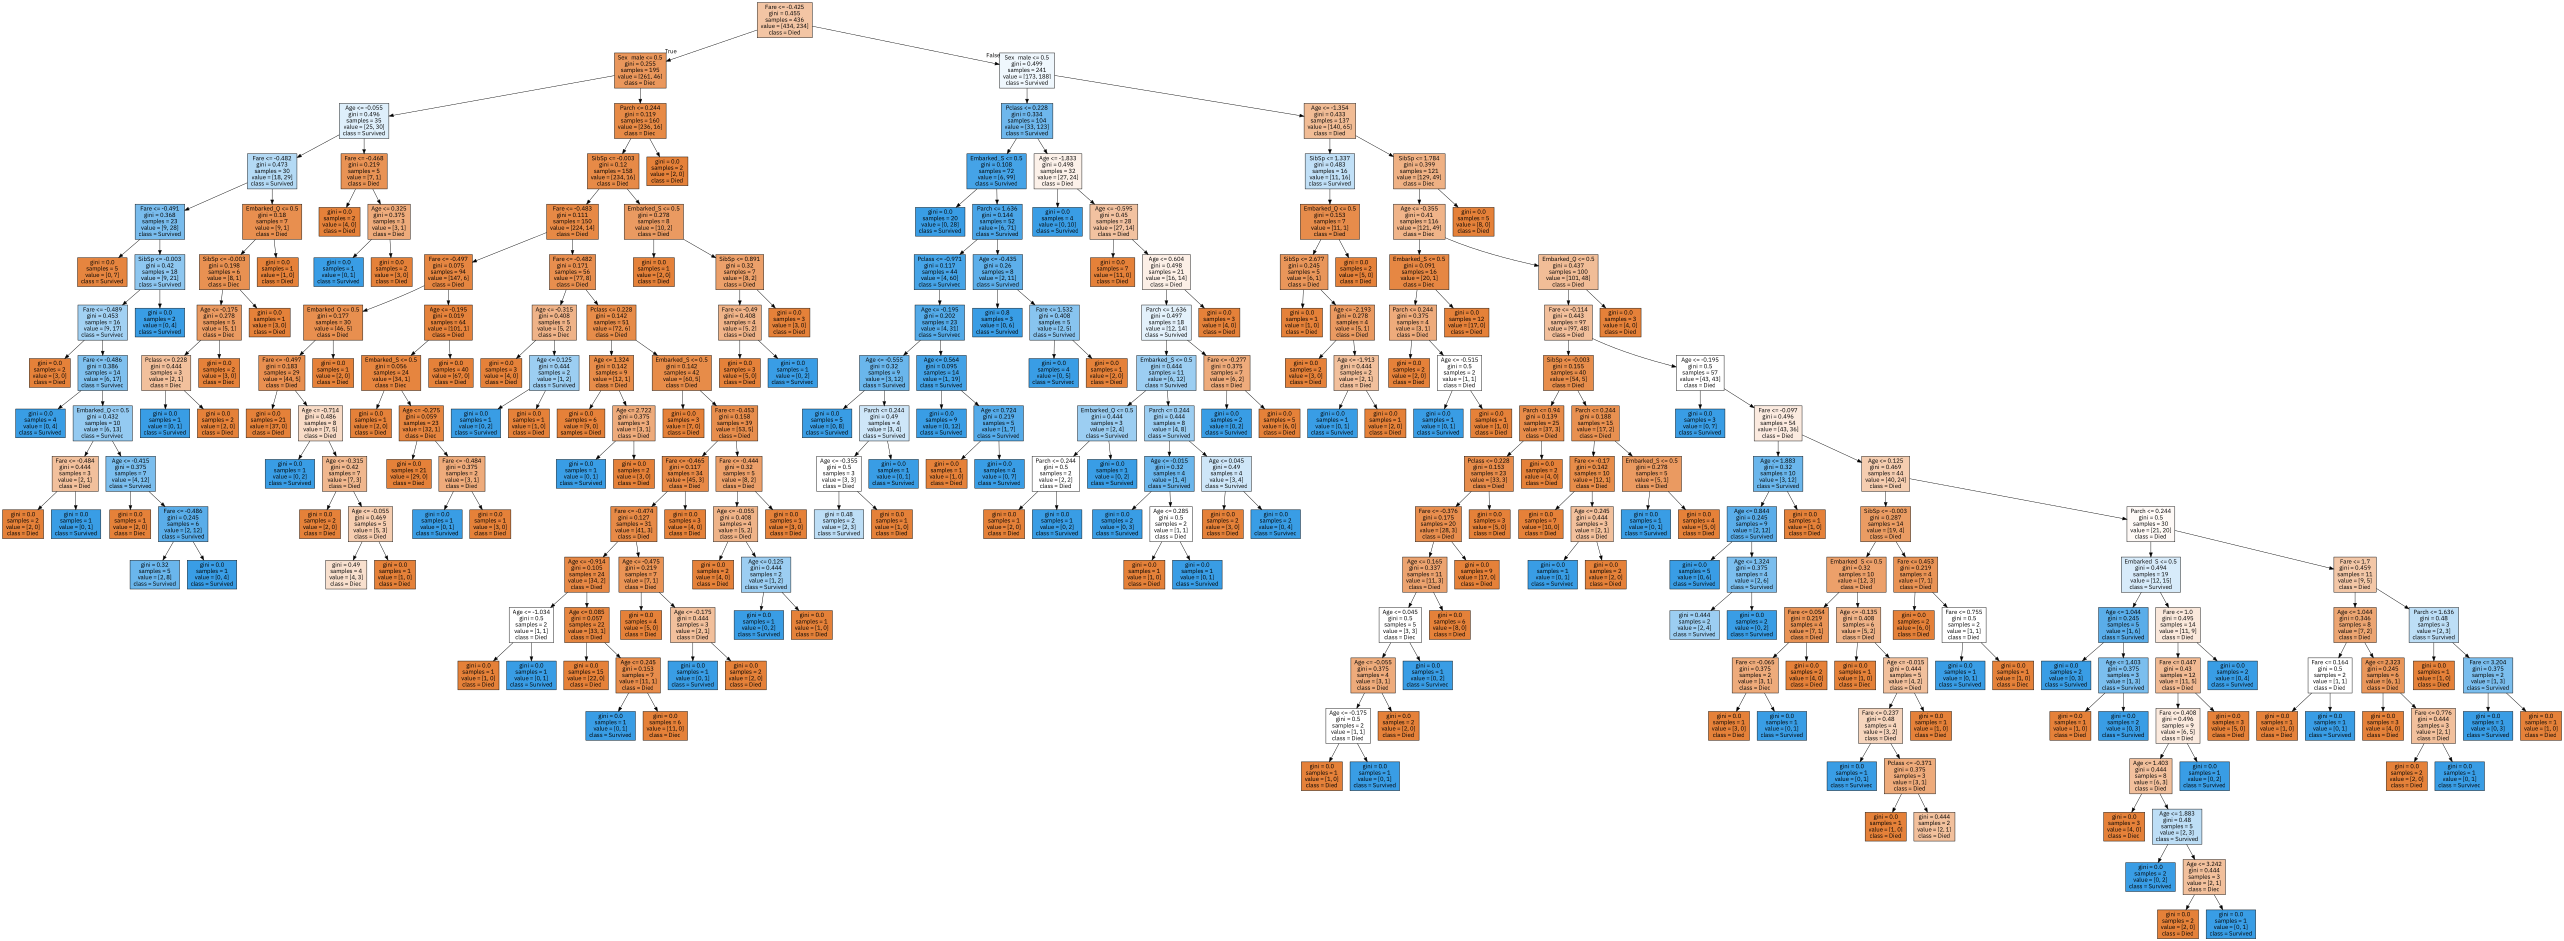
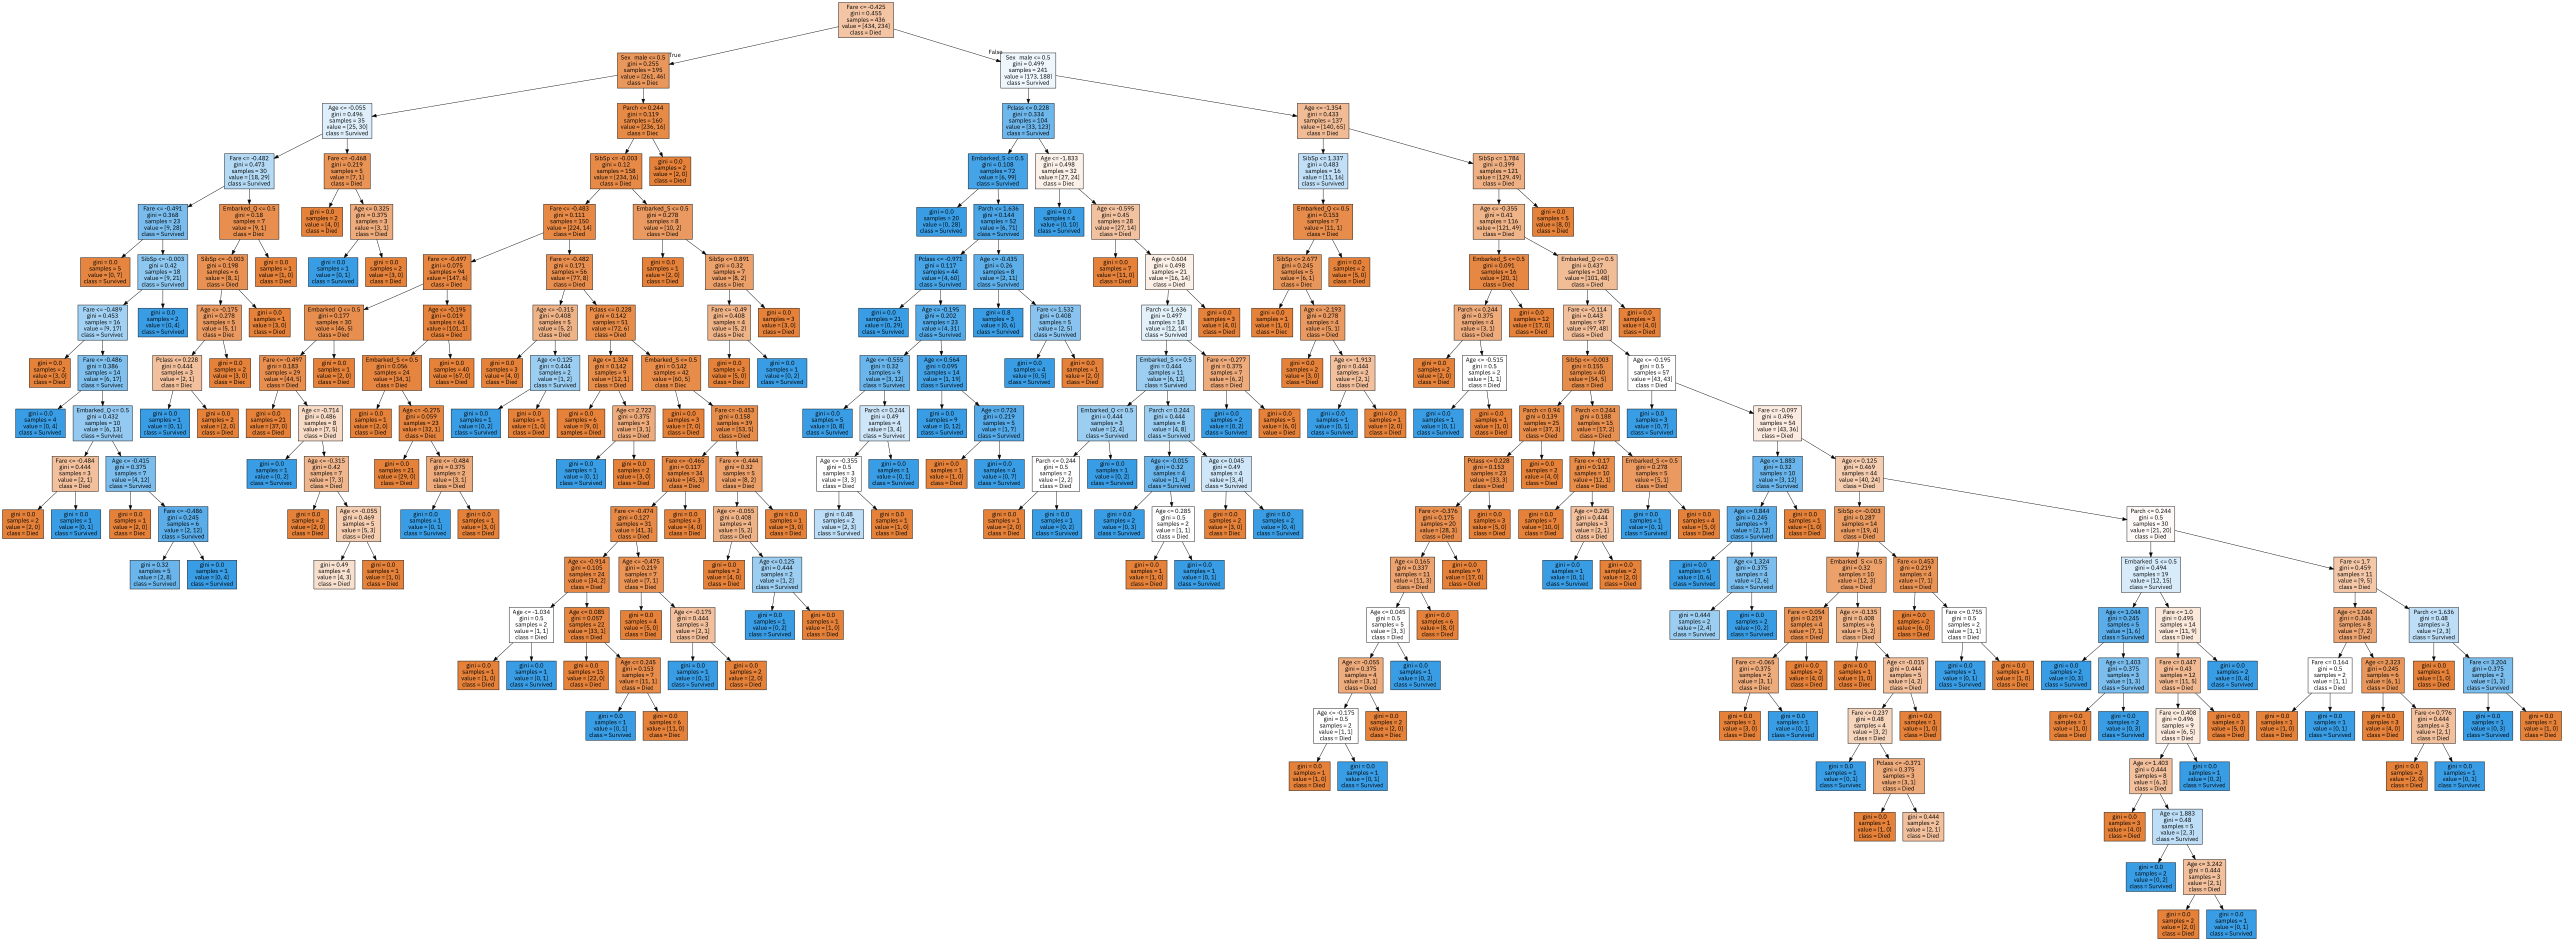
none -> (883, 323)
(1280, 423) -> (1280, 423)
